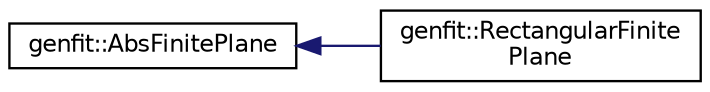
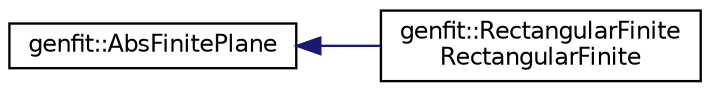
(541, 46) -> (541, 46)
